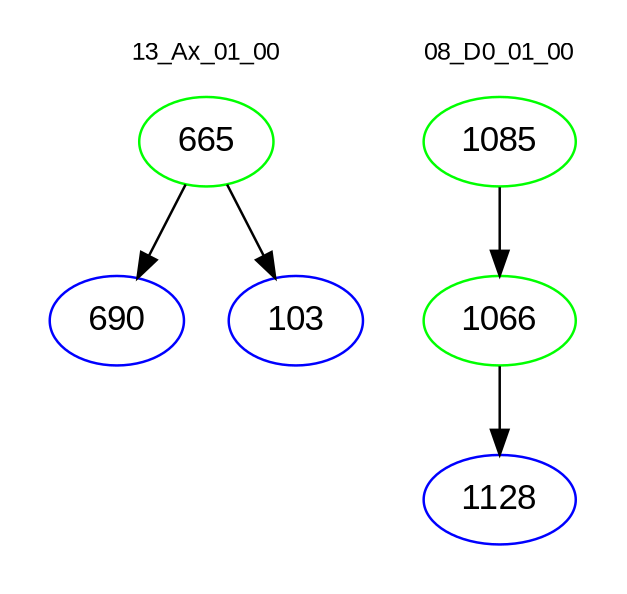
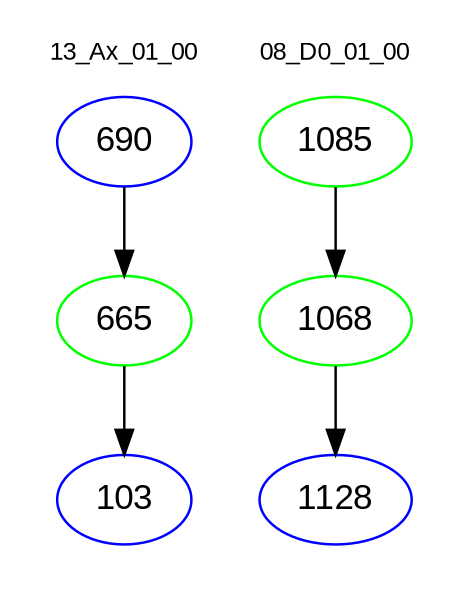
(167, 220) -> (124, 219)
(500, 321) -> (336, 321)
